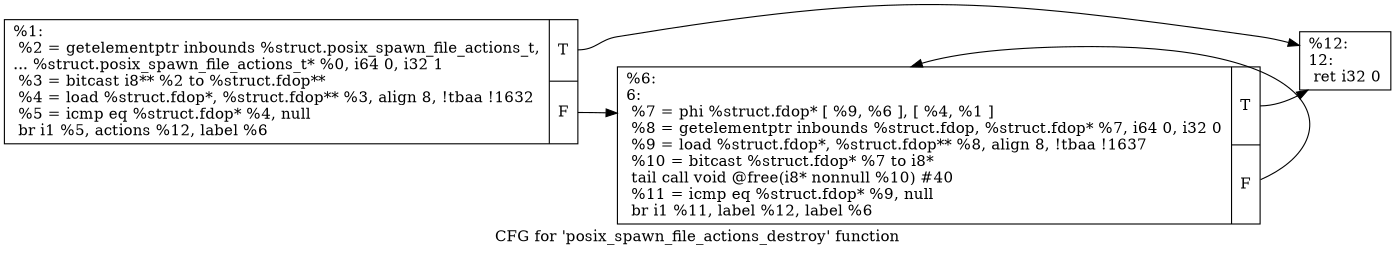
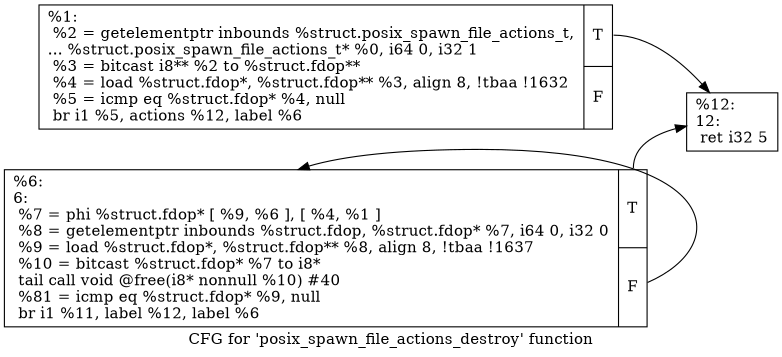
(1345, 77) -> (732, 138)
(592, 113) -> none
(780, 194) -> (167, 297)
